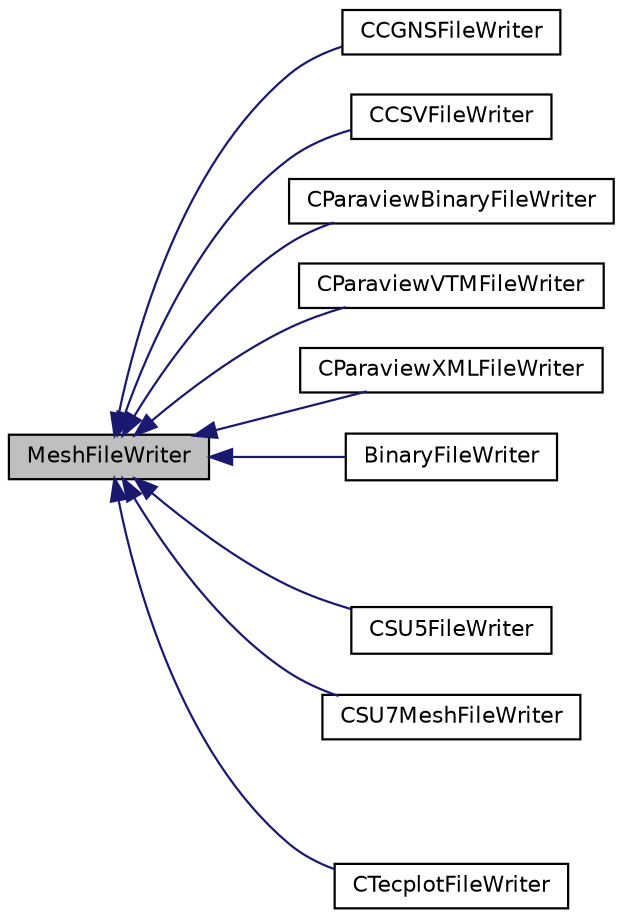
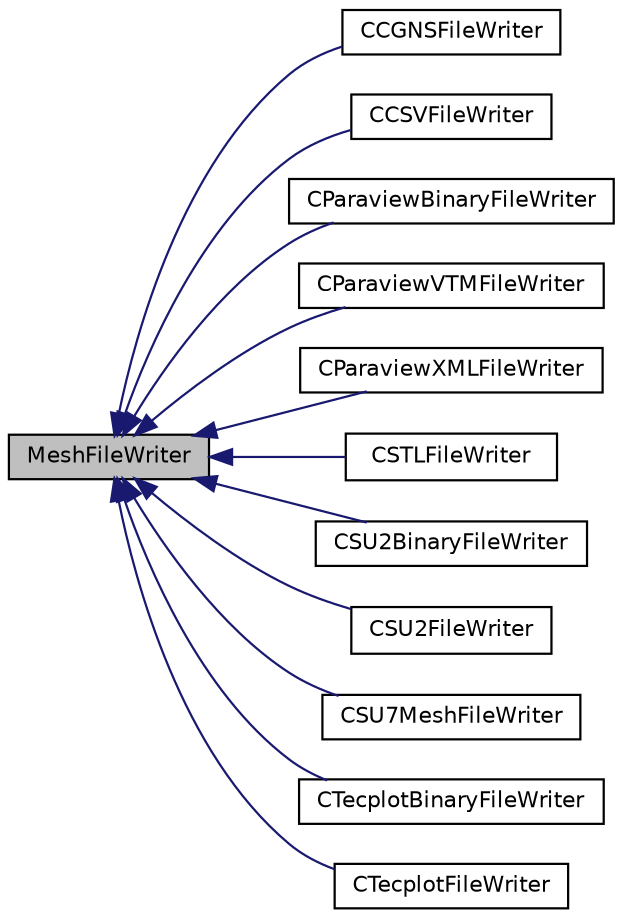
(451, 457) -> (451, 457)
none -> (451, 544)
(451, 630) -> (451, 630)
none -> (451, 802)
